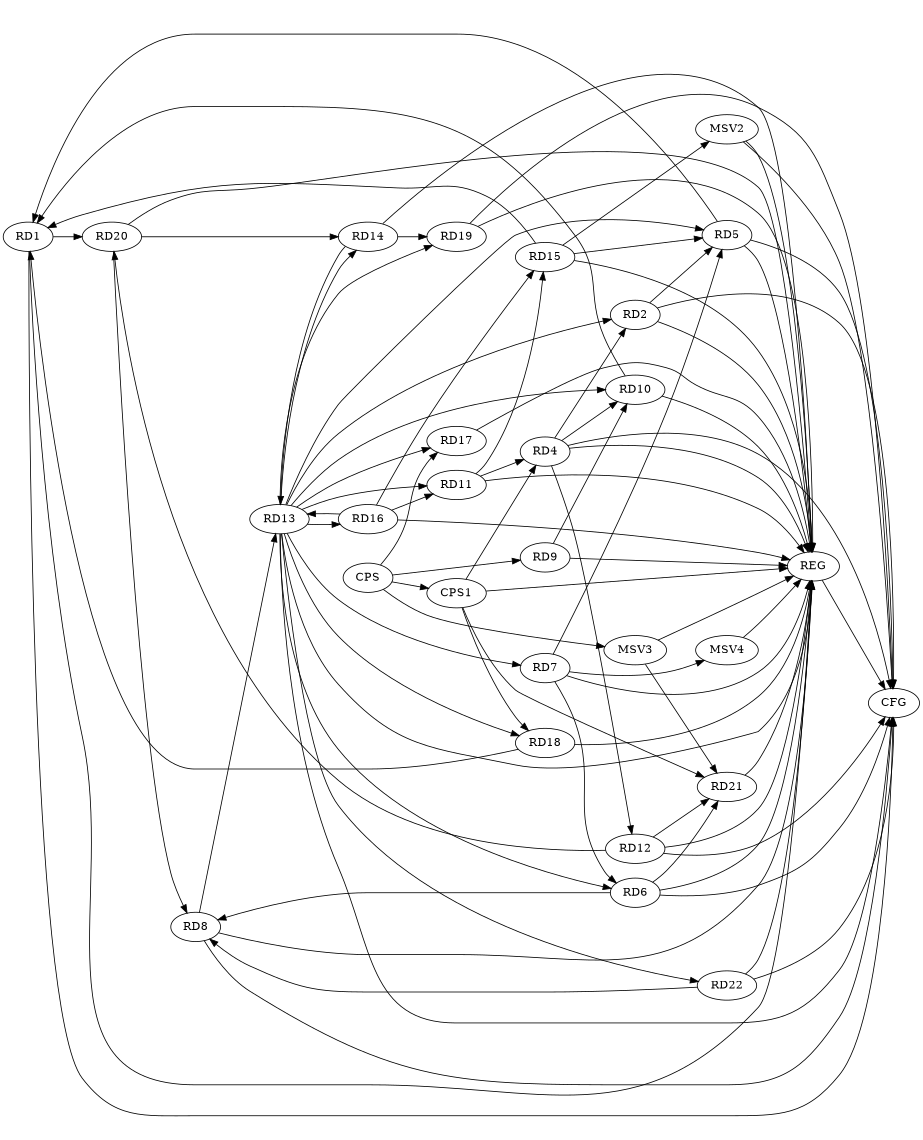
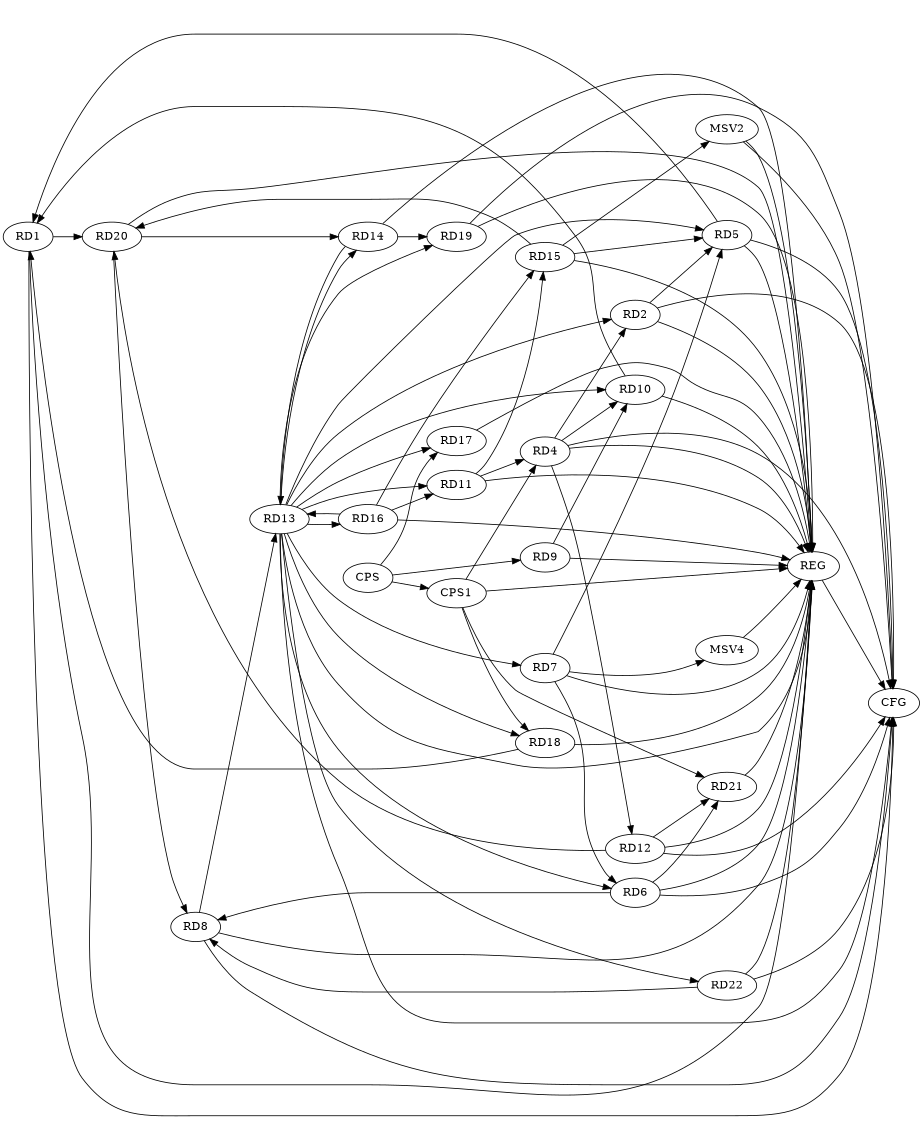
(329, 185) -> (341, 199)
(635, 650) -> none
